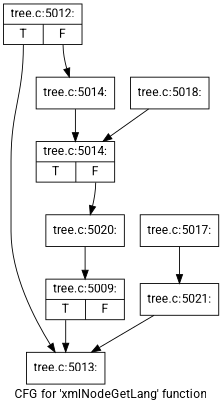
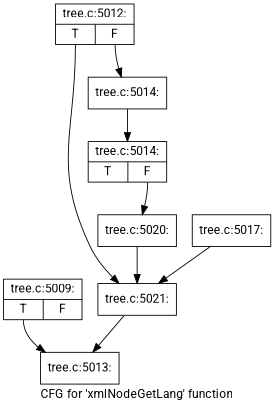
(170, 93) -> none
(11, 198) -> (69, 166)
(85, 258) -> (137, 261)
